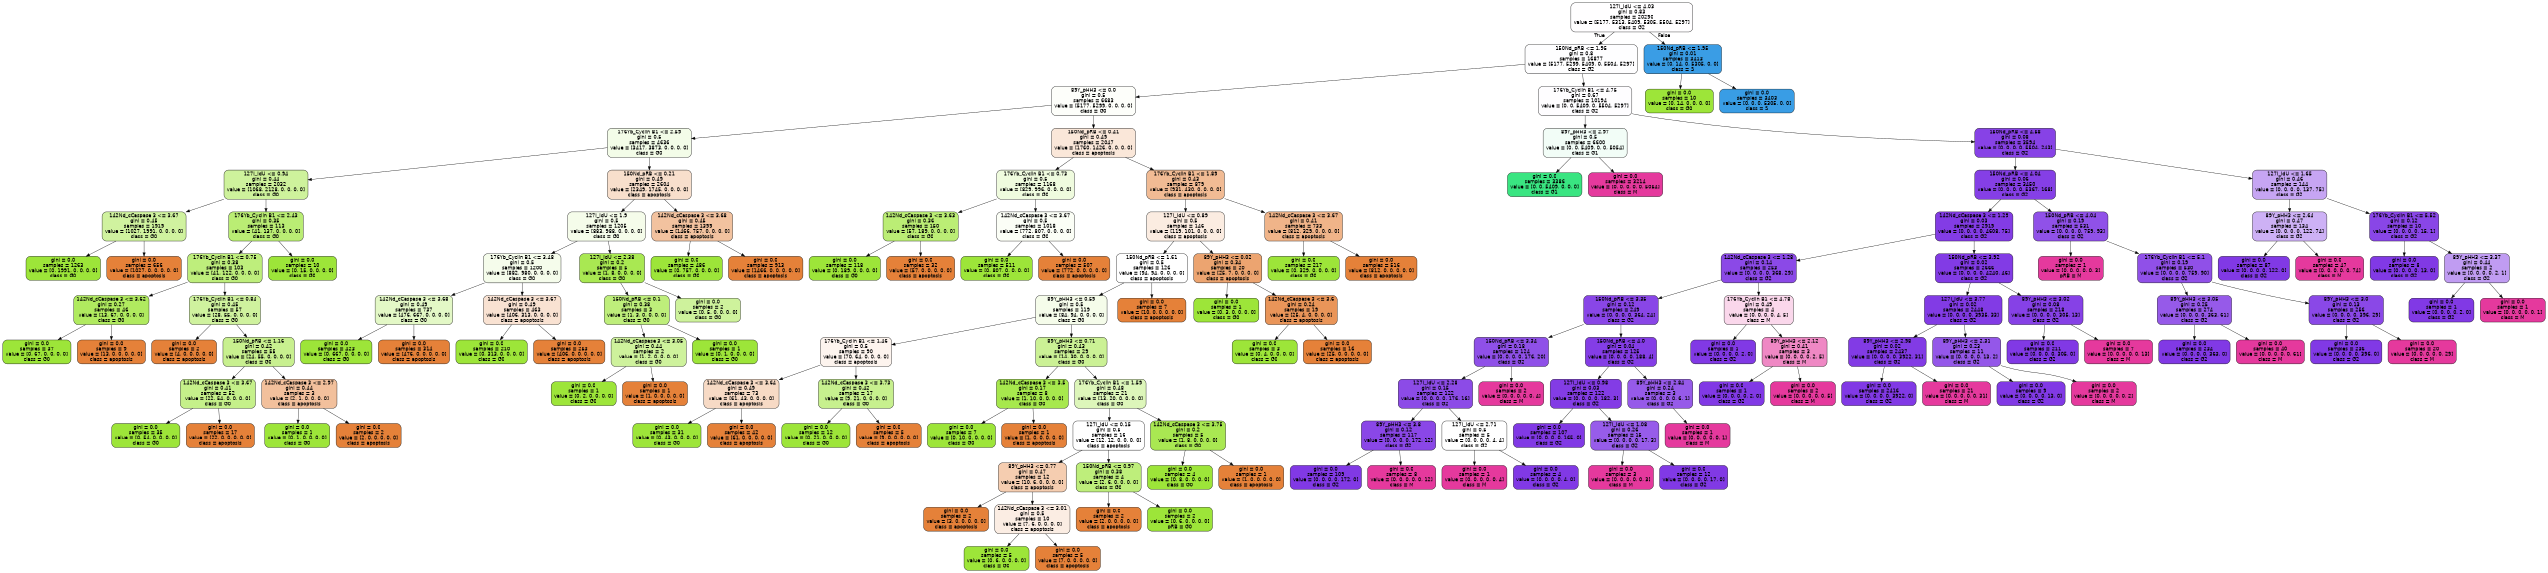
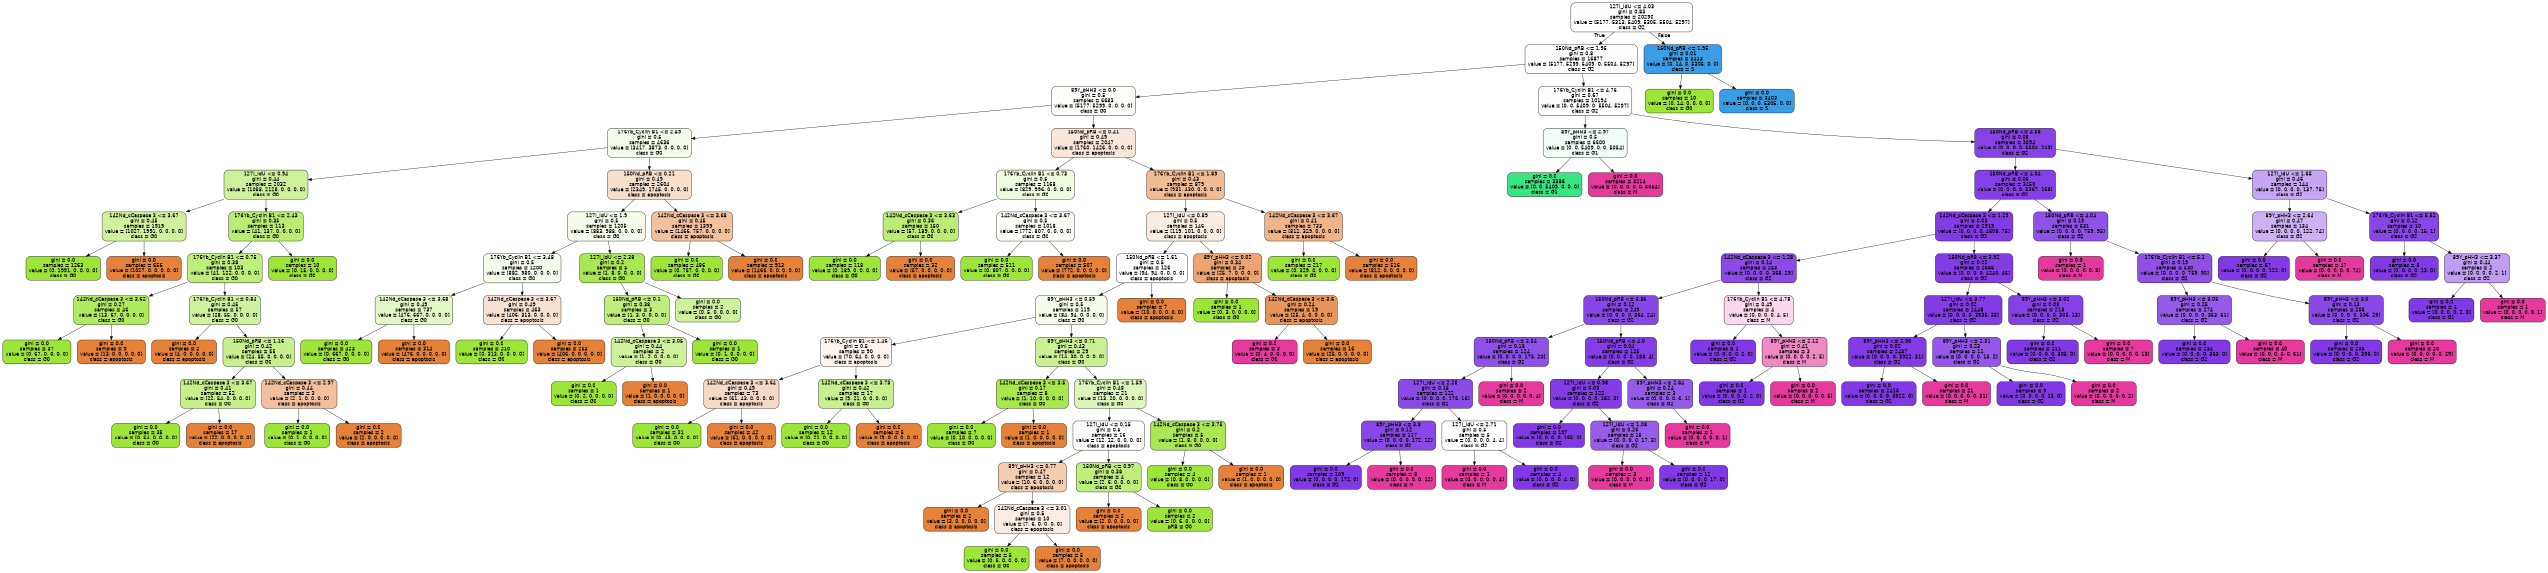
(2071, 268) -> (2071, 268)
(1265, 352) -> (1265, 352)
